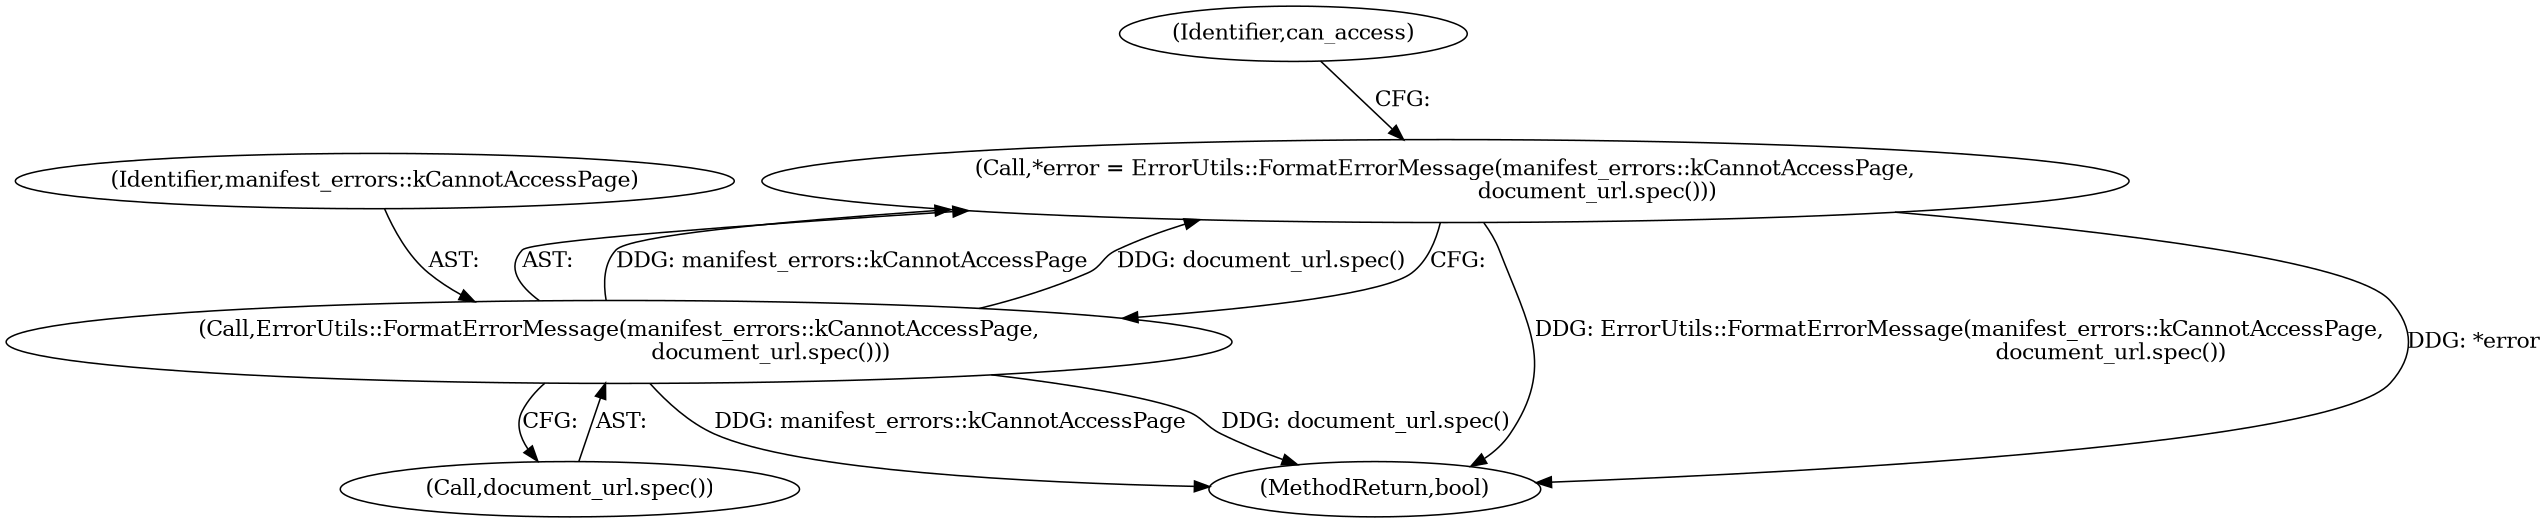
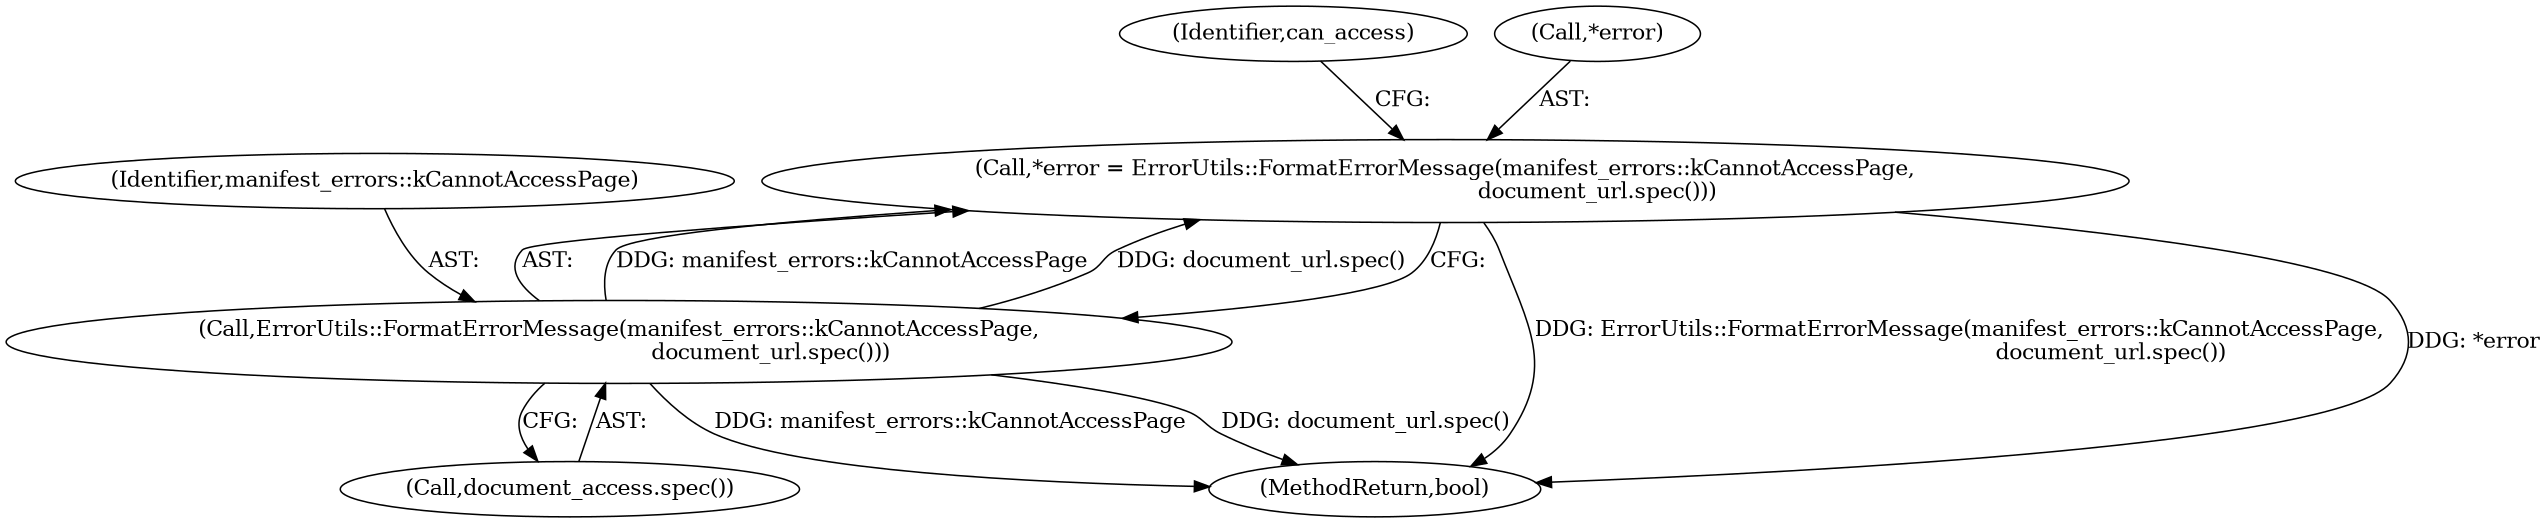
none -> (1598, 34)
(570, 489) -> (570, 489)
